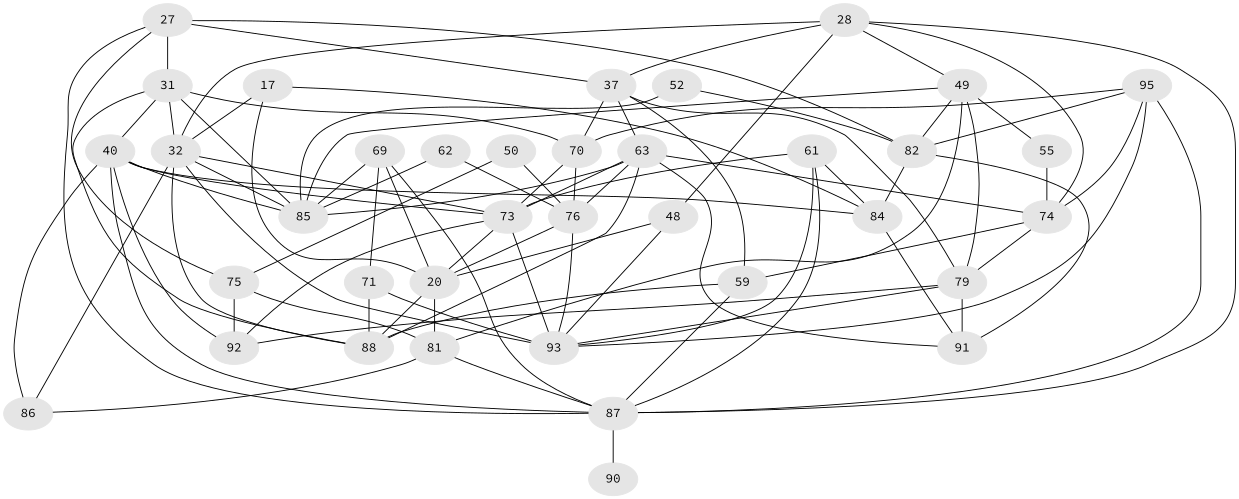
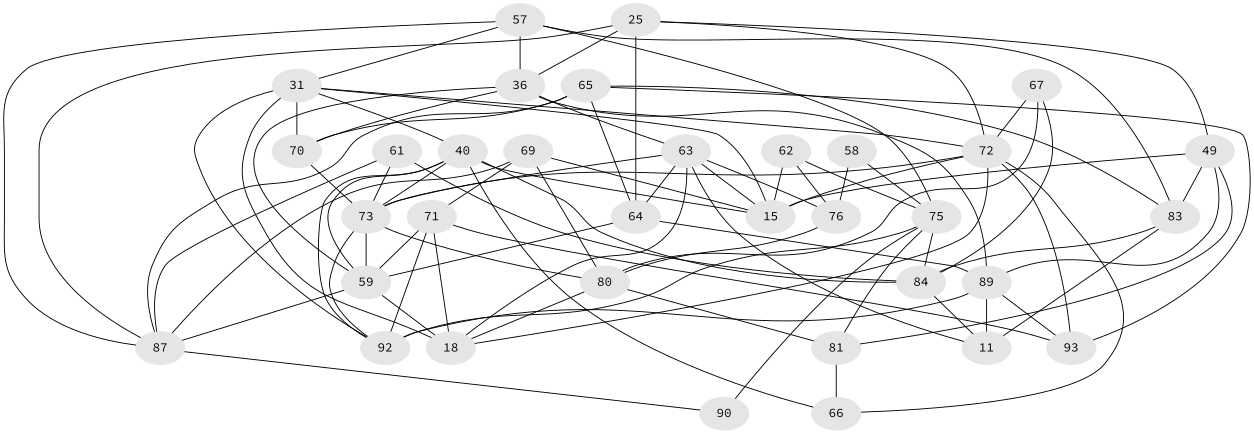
(168, 20) -> (520, 20)
(845, 20) -> (636, 20)
(268, 86) -> (1037, 86)
(611, 86) -> (520, 86)
(677, 86) -> none
(1147, 86) -> (586, 86)
(176, 151) -> (987, 151)
(511, 151) -> (852, 151)
(912, 151) -> (1175, 217)
(1047, 151) -> none
(575, 184) -> none
none -> (877, 192)
(303, 217) -> (771, 217)
(673, 217) -> none
(1047, 217) -> (636, 217)
none -> (229, 220)
none -> (930, 245)
none -> (399, 250)
none -> (409, 282)
(435, 282) -> (605, 282)
(531, 282) -> (366, 250)
(962, 282) -> (987, 282)
(569, 283) -> none
none -> (819, 305)
(763, 307) -> none
(369, 348) -> (451, 348)
(962, 348) -> (987, 348)
(523, 383) -> none
(265, 384) -> (329, 212)
(28, 414) -> (836, 414)
